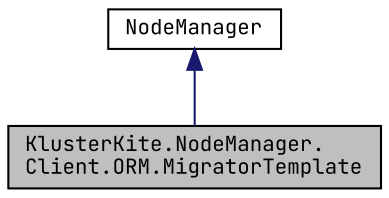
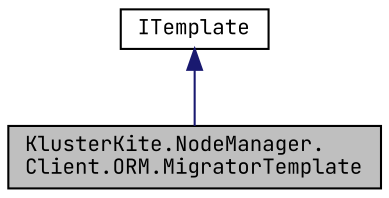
(195, 29) -> (195, 29)
